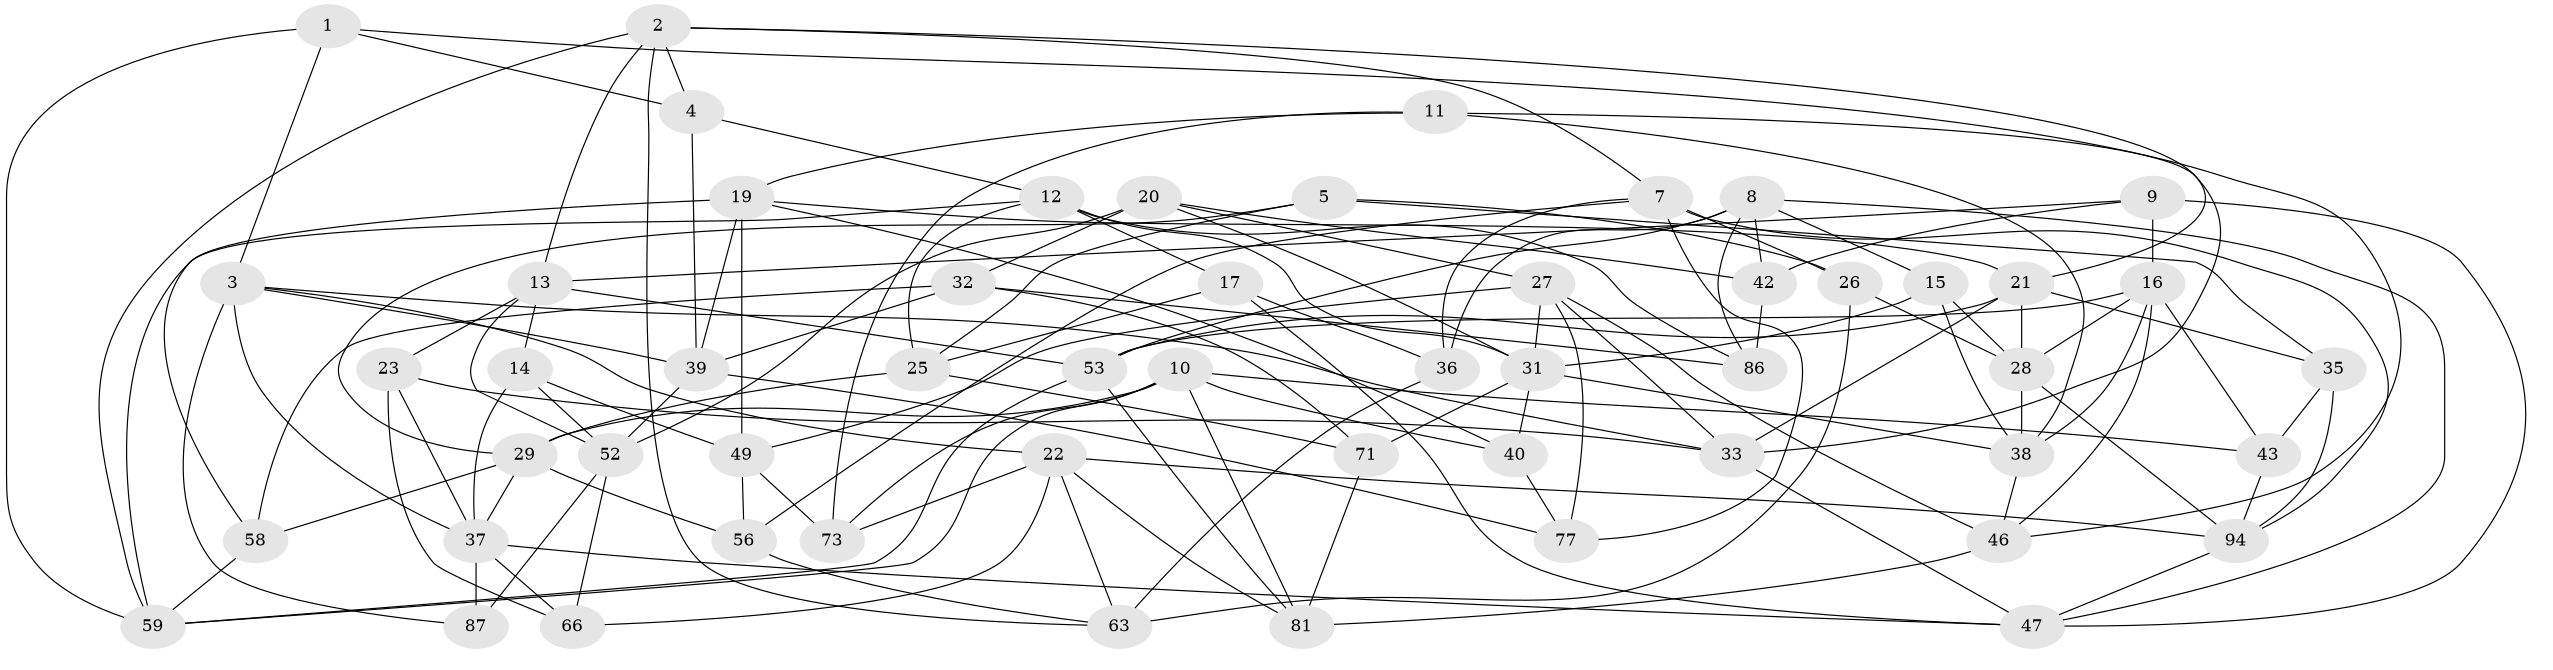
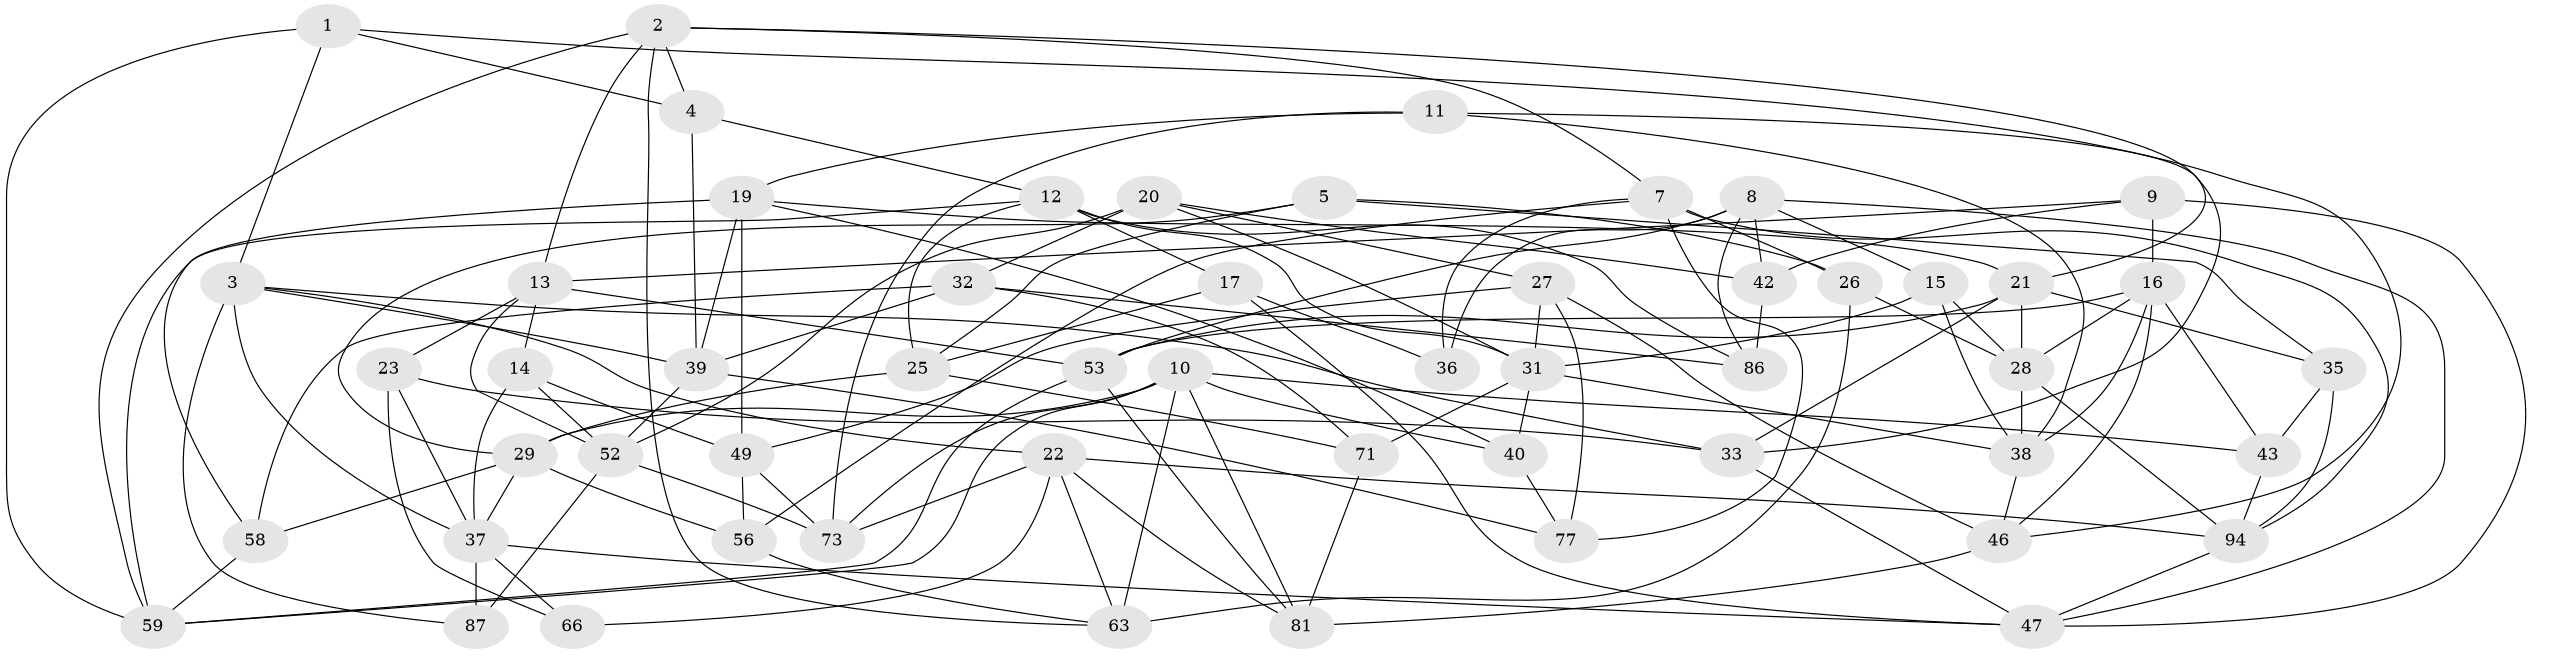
(1638, 369) -> none
(1259, 485) -> (1150, 498)
(592, 541) -> (723, 495)
